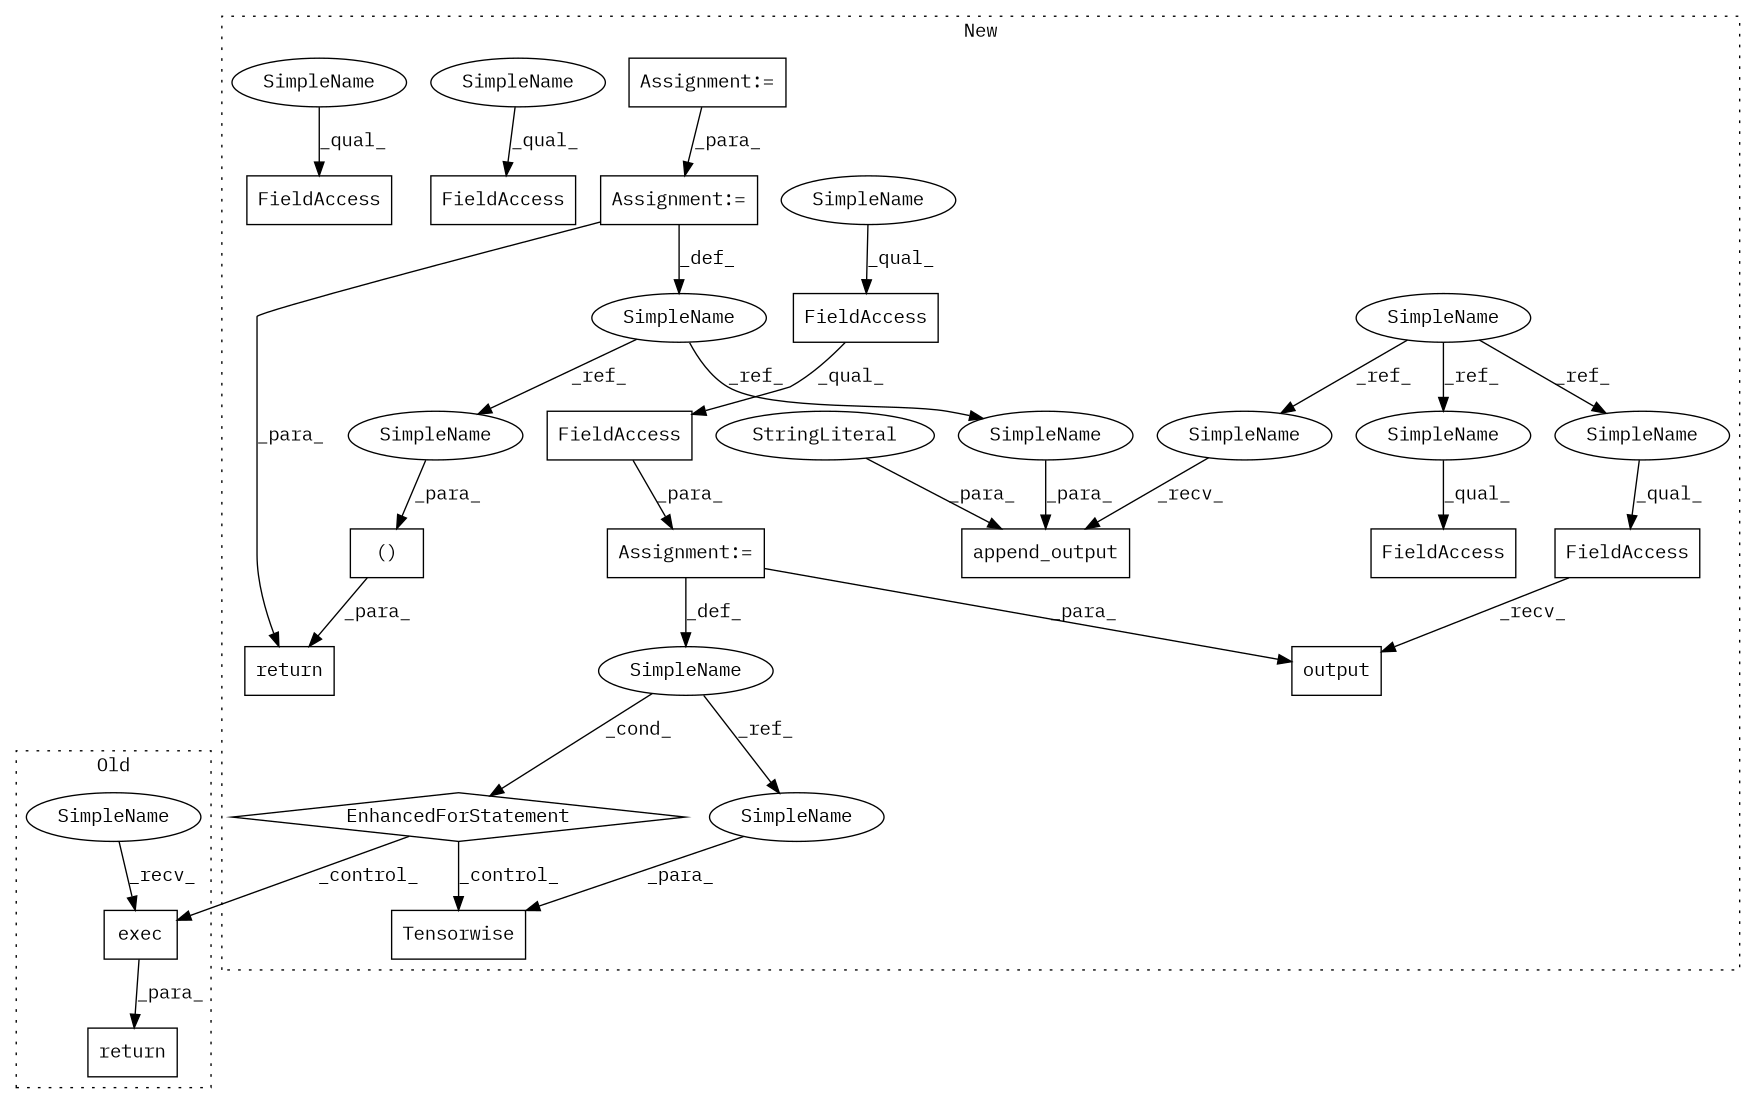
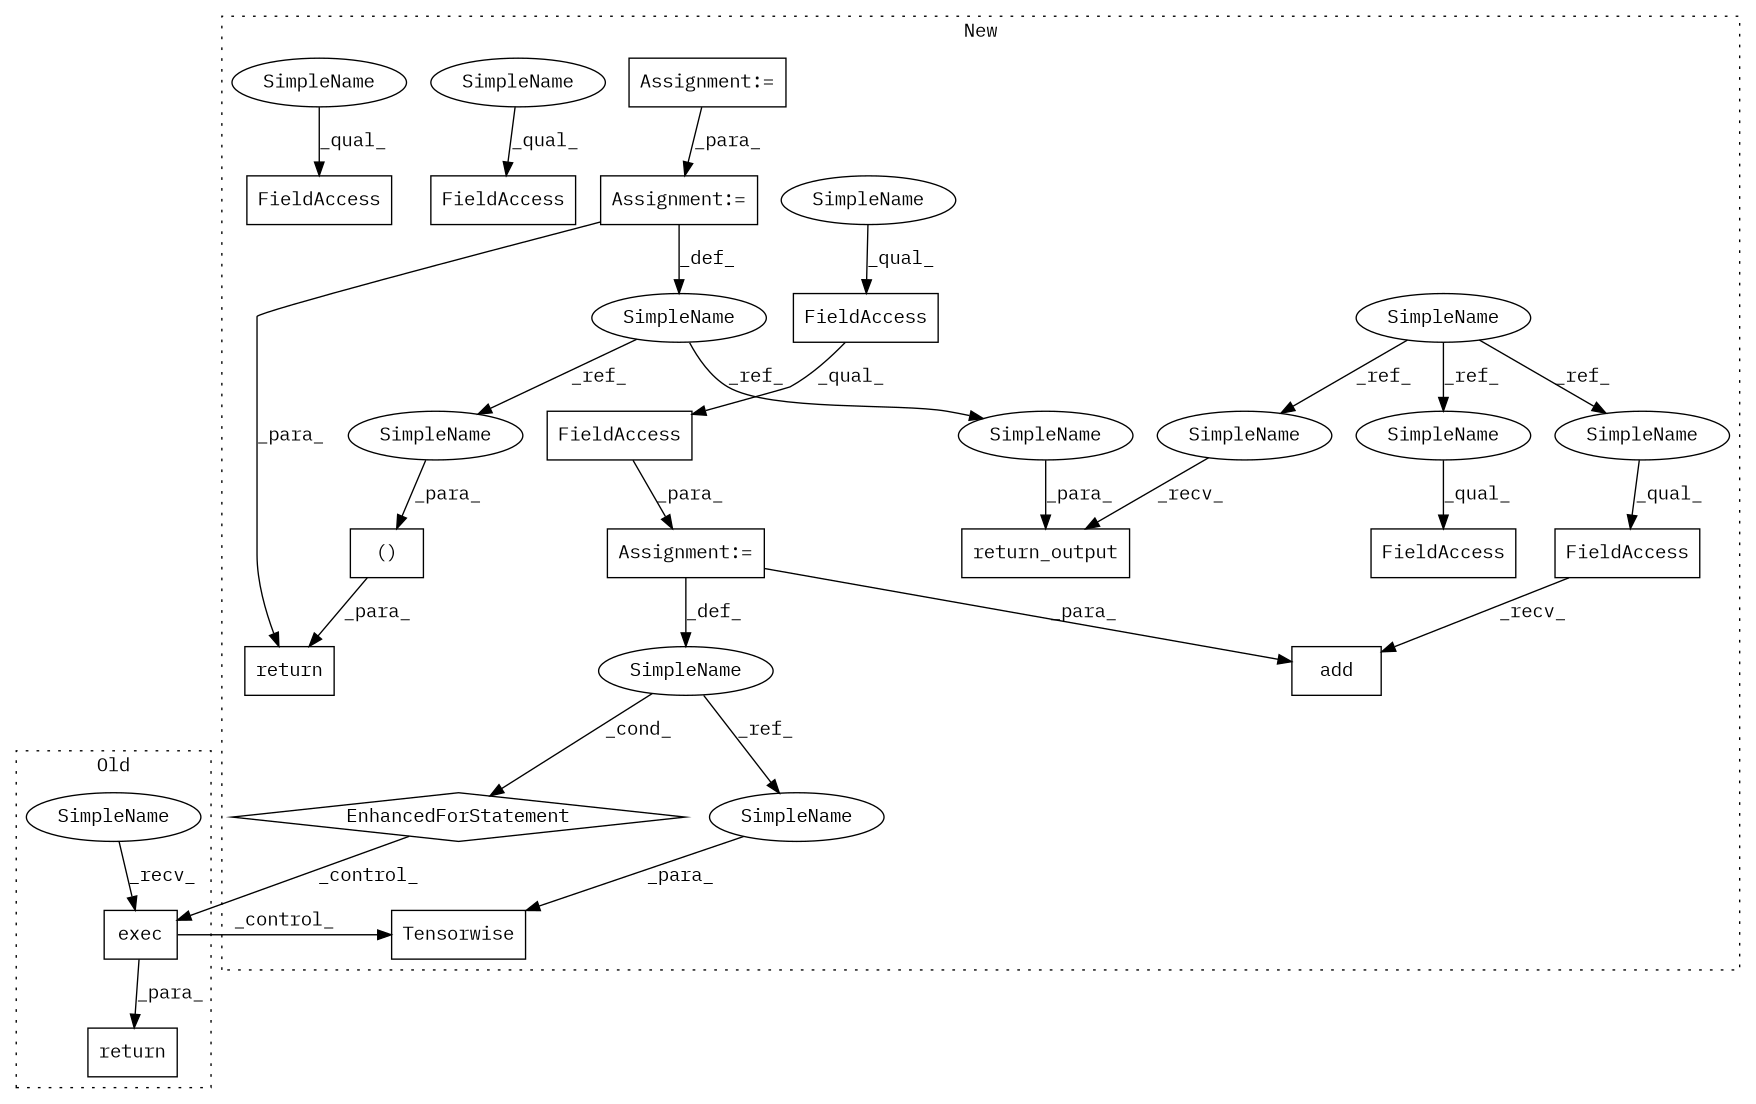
(825, 436) -> none
(1046, 553) -> (1046, 553)
(1337, 671) -> (1337, 671)
(459, 869) -> (278, 935)
